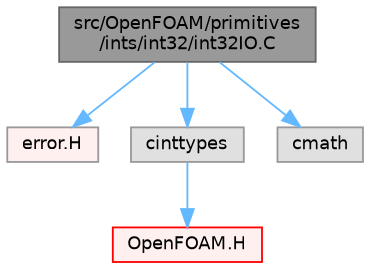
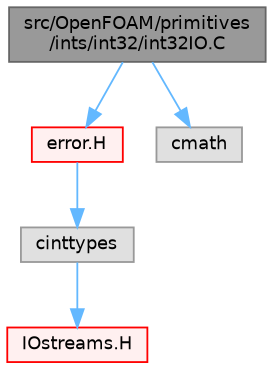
(187, 85) -> (77, 186)
(53, 145) -> (77, 145)
(187, 245) -> (77, 345)
